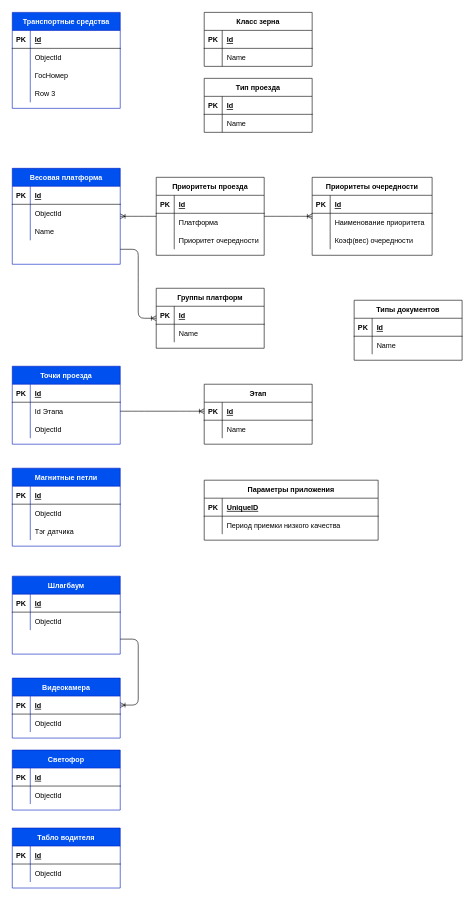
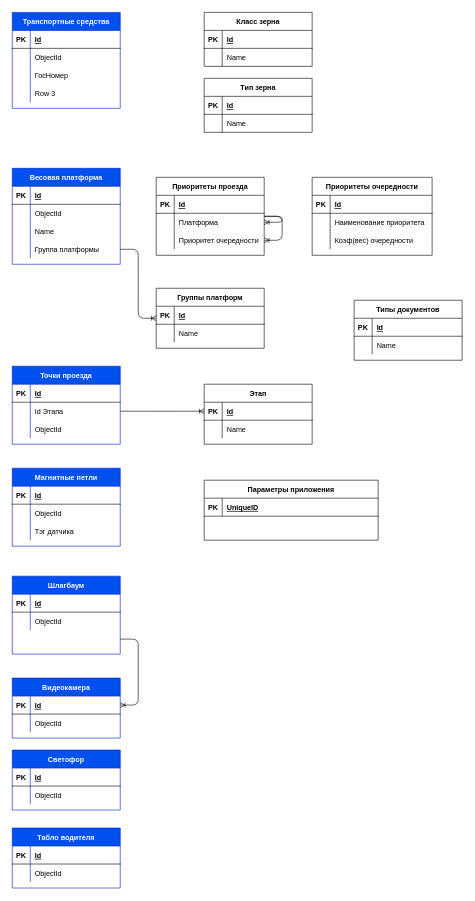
(258, 88) -> (258, 88)
(138, 216) -> (276, 240)
(296, 216) -> (273, 222)
none -> (75, 249)
(300, 525) -> none
